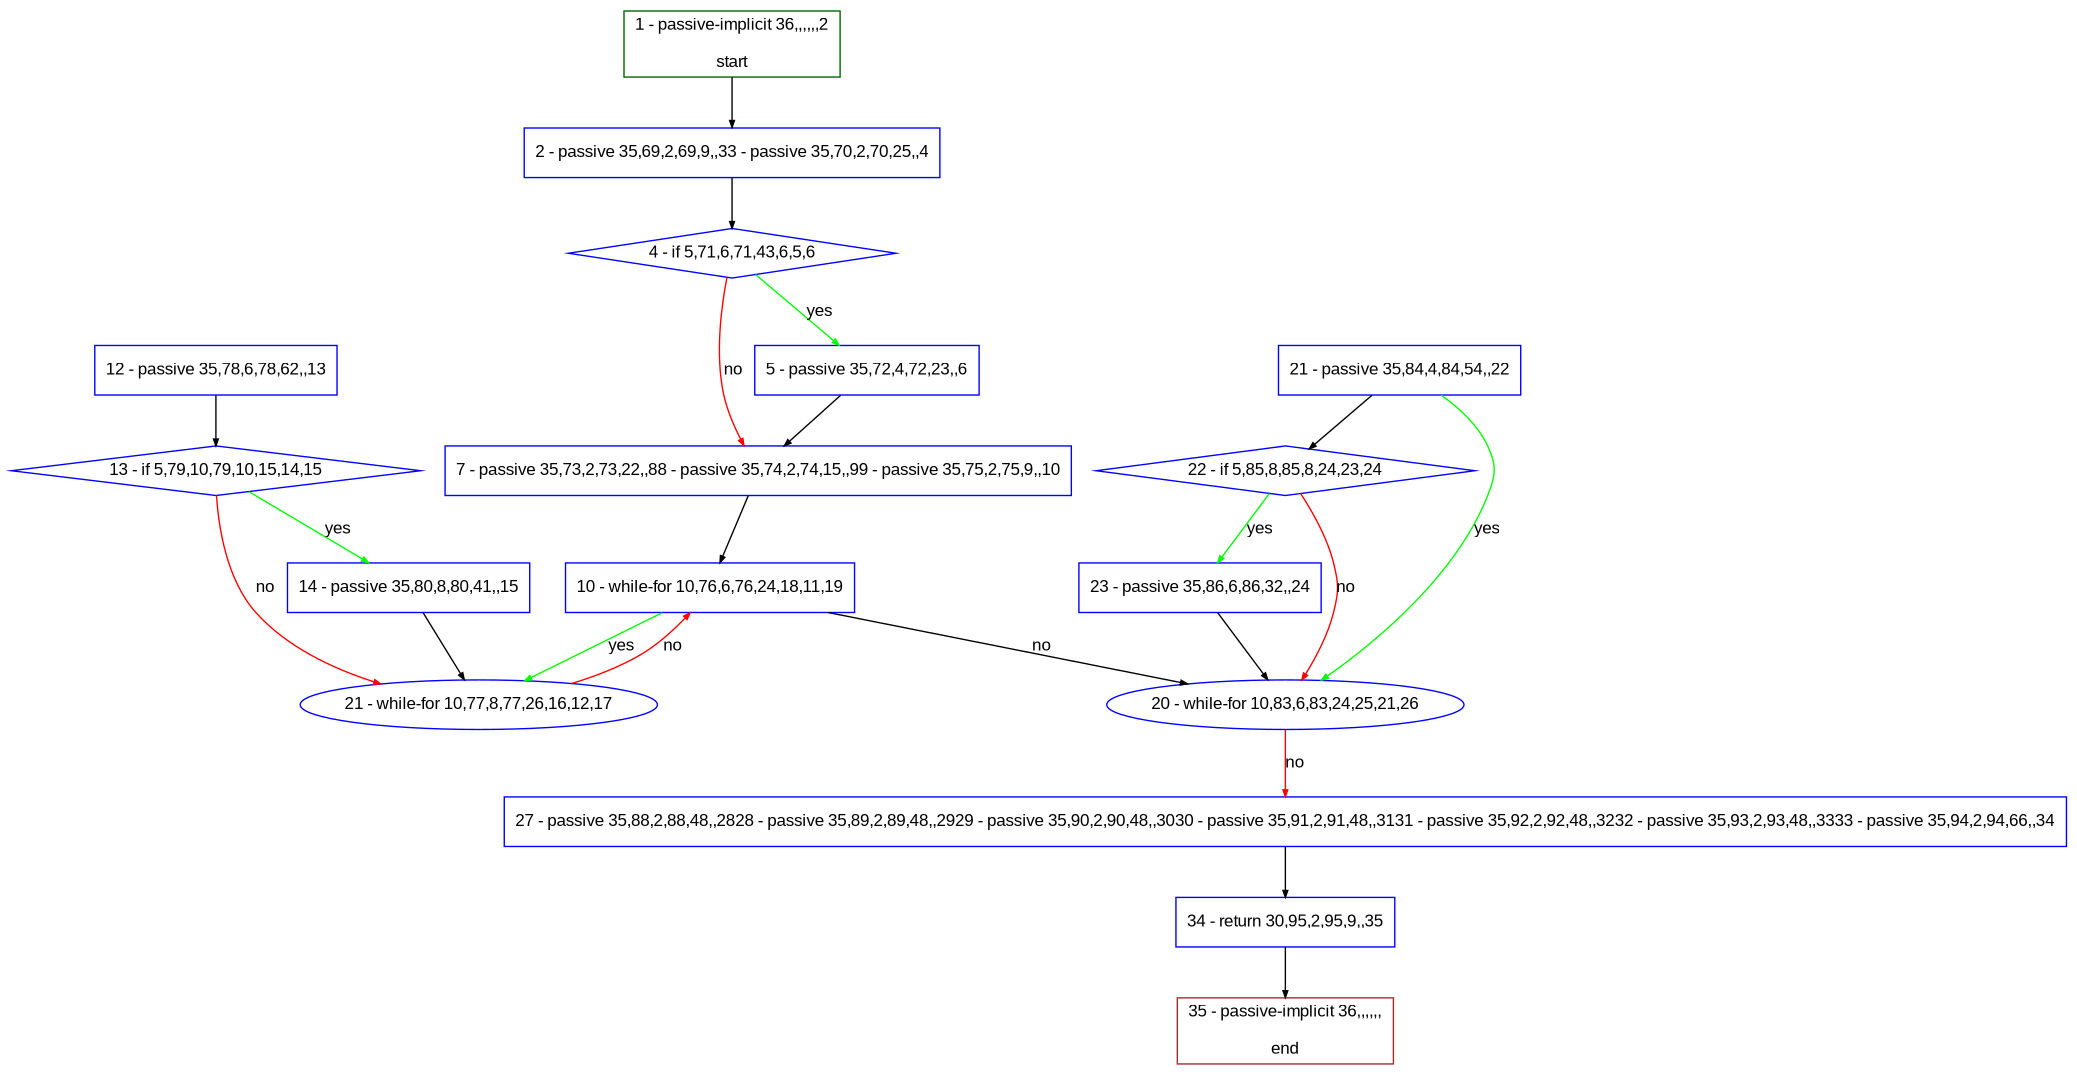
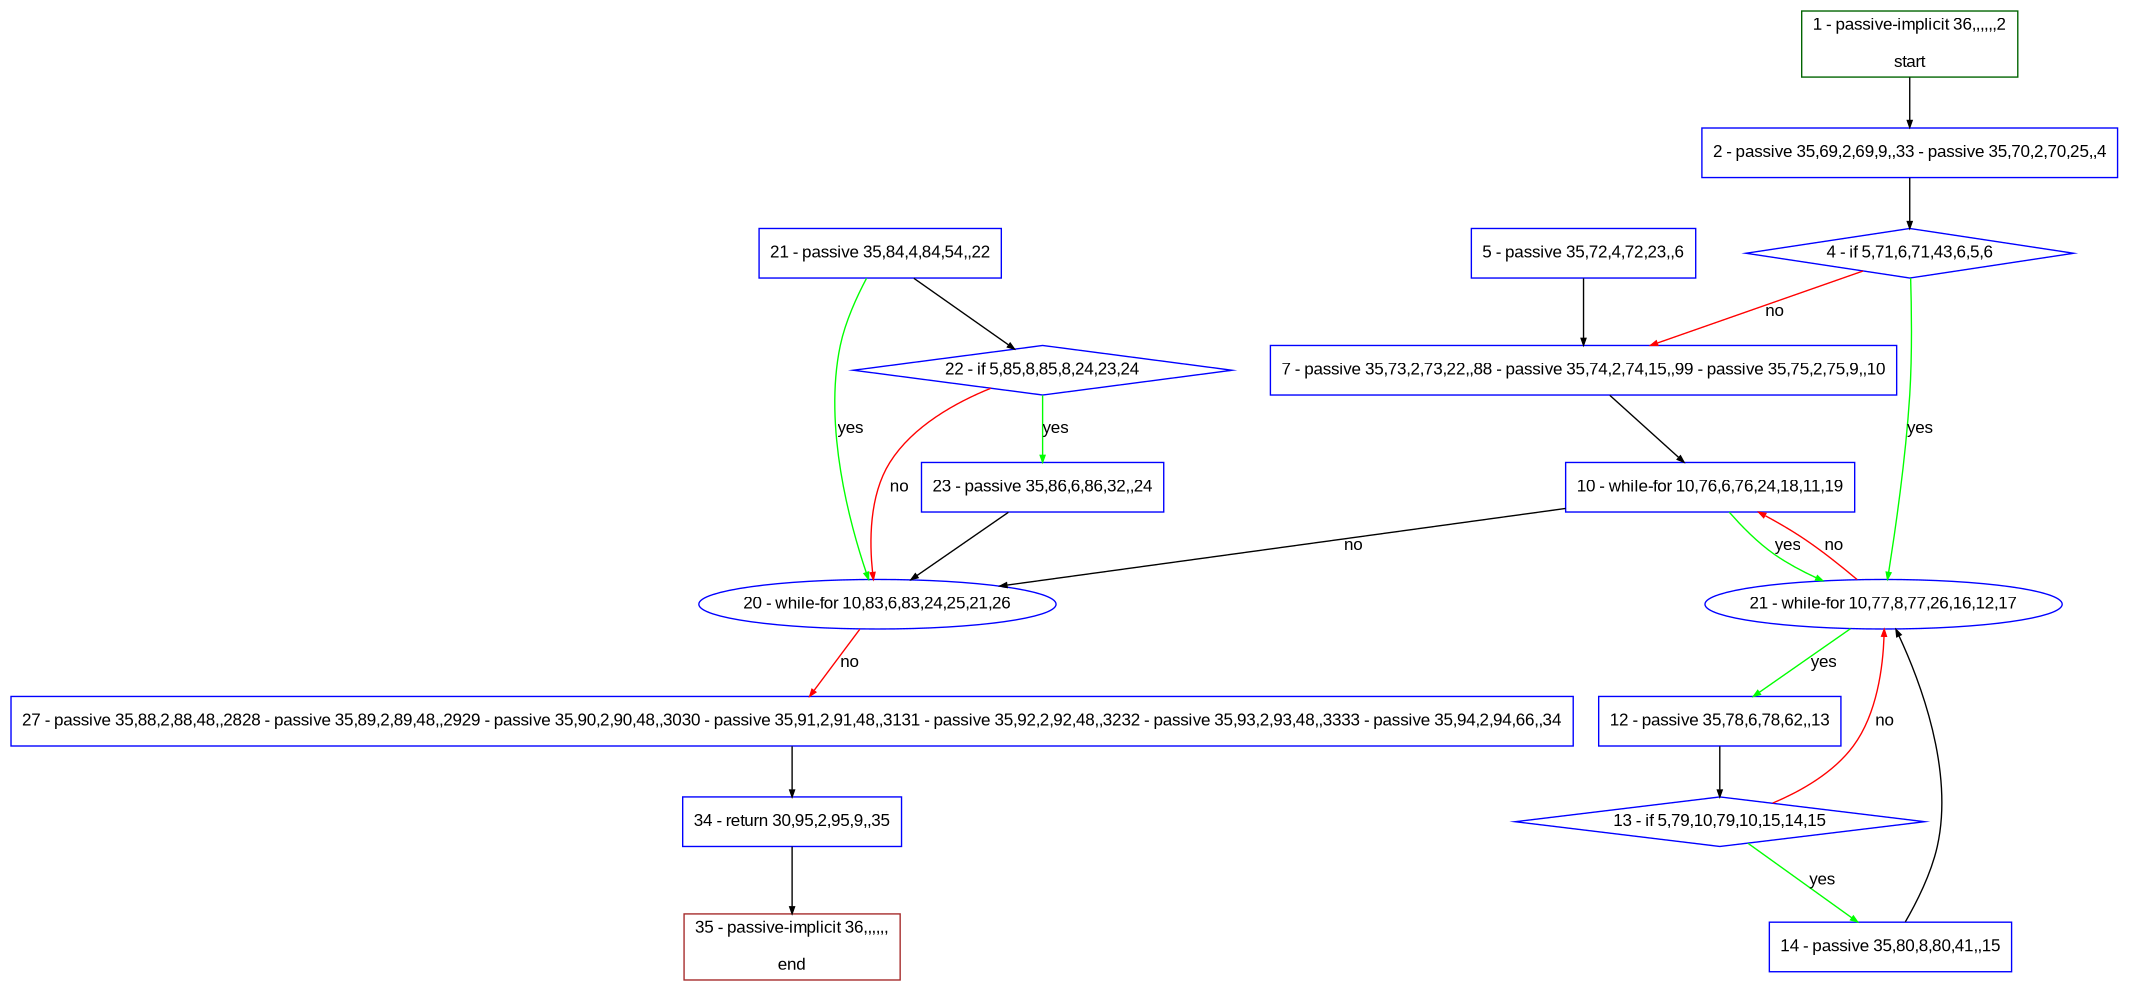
(795, 308) -> (1907, 426)
none -> (1805, 661)
